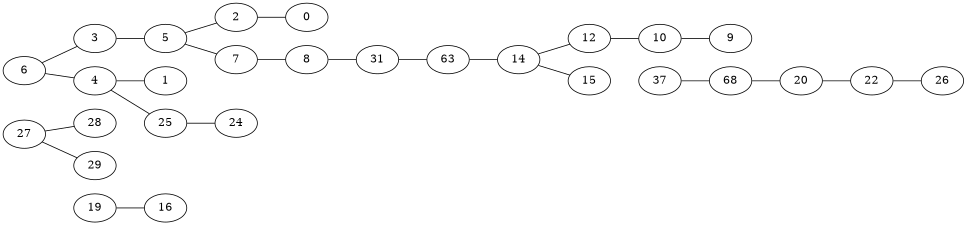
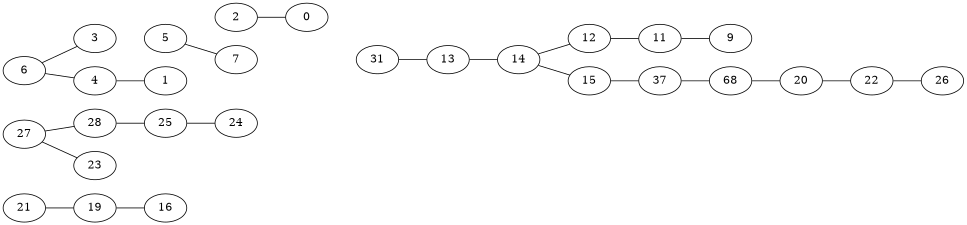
(201, 28) -> none
(130, 38) -> none
(660, 38) -> (660, 38)
(307, 60) -> none
(448, 60) -> (448, 60)
none -> (625, 81)
(130, 102) -> (130, 123)
(95, 166) -> (95, 166)
none -> (24, 208)
